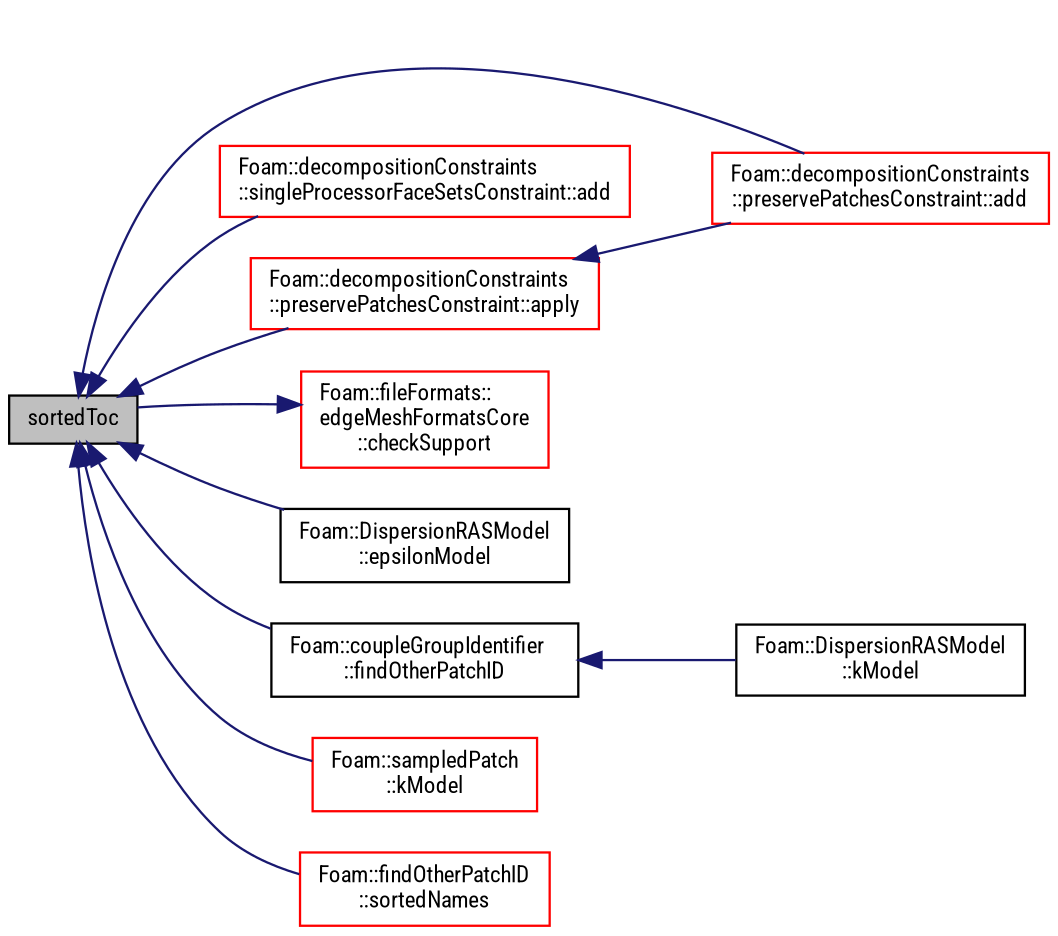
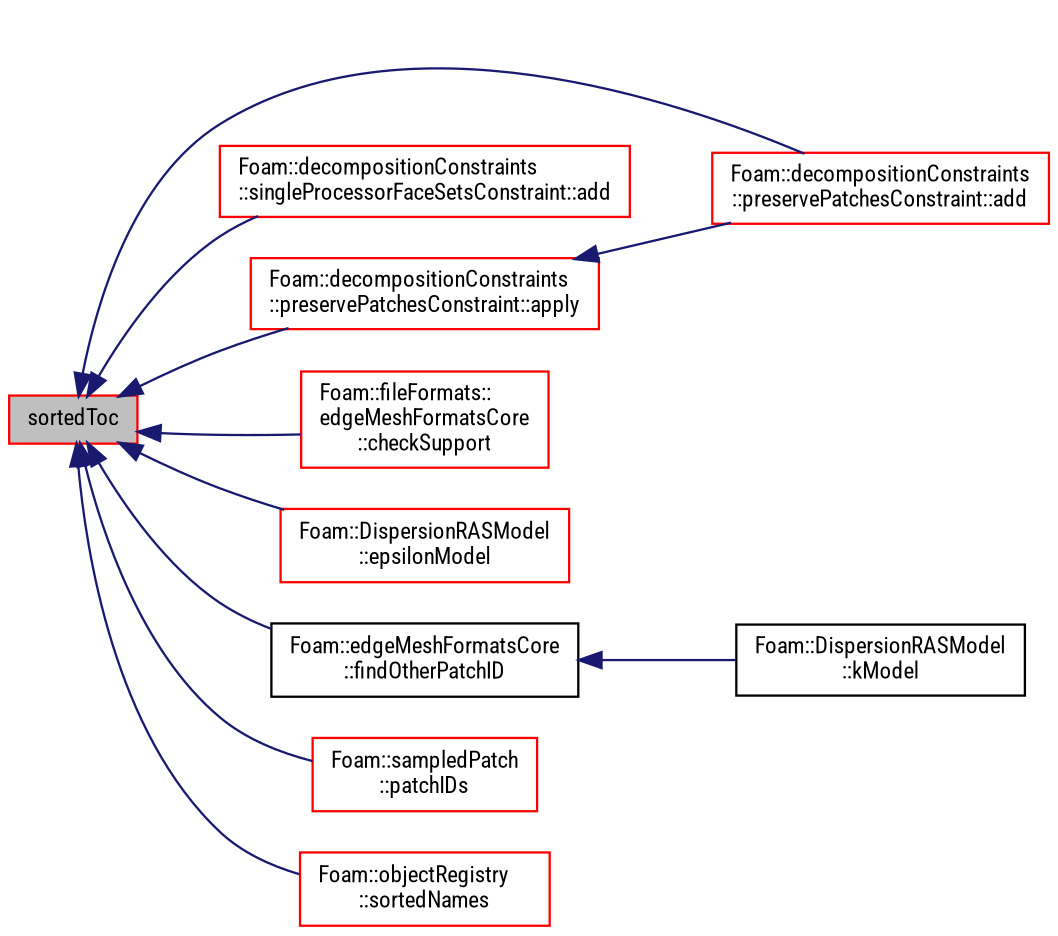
(208, 405) -> (231, 435)
(73, 420) -> (73, 420)
(425, 546) -> (425, 546)
(425, 660) -> (425, 660)
(425, 775) -> (425, 775)
(425, 889) -> (425, 889)
